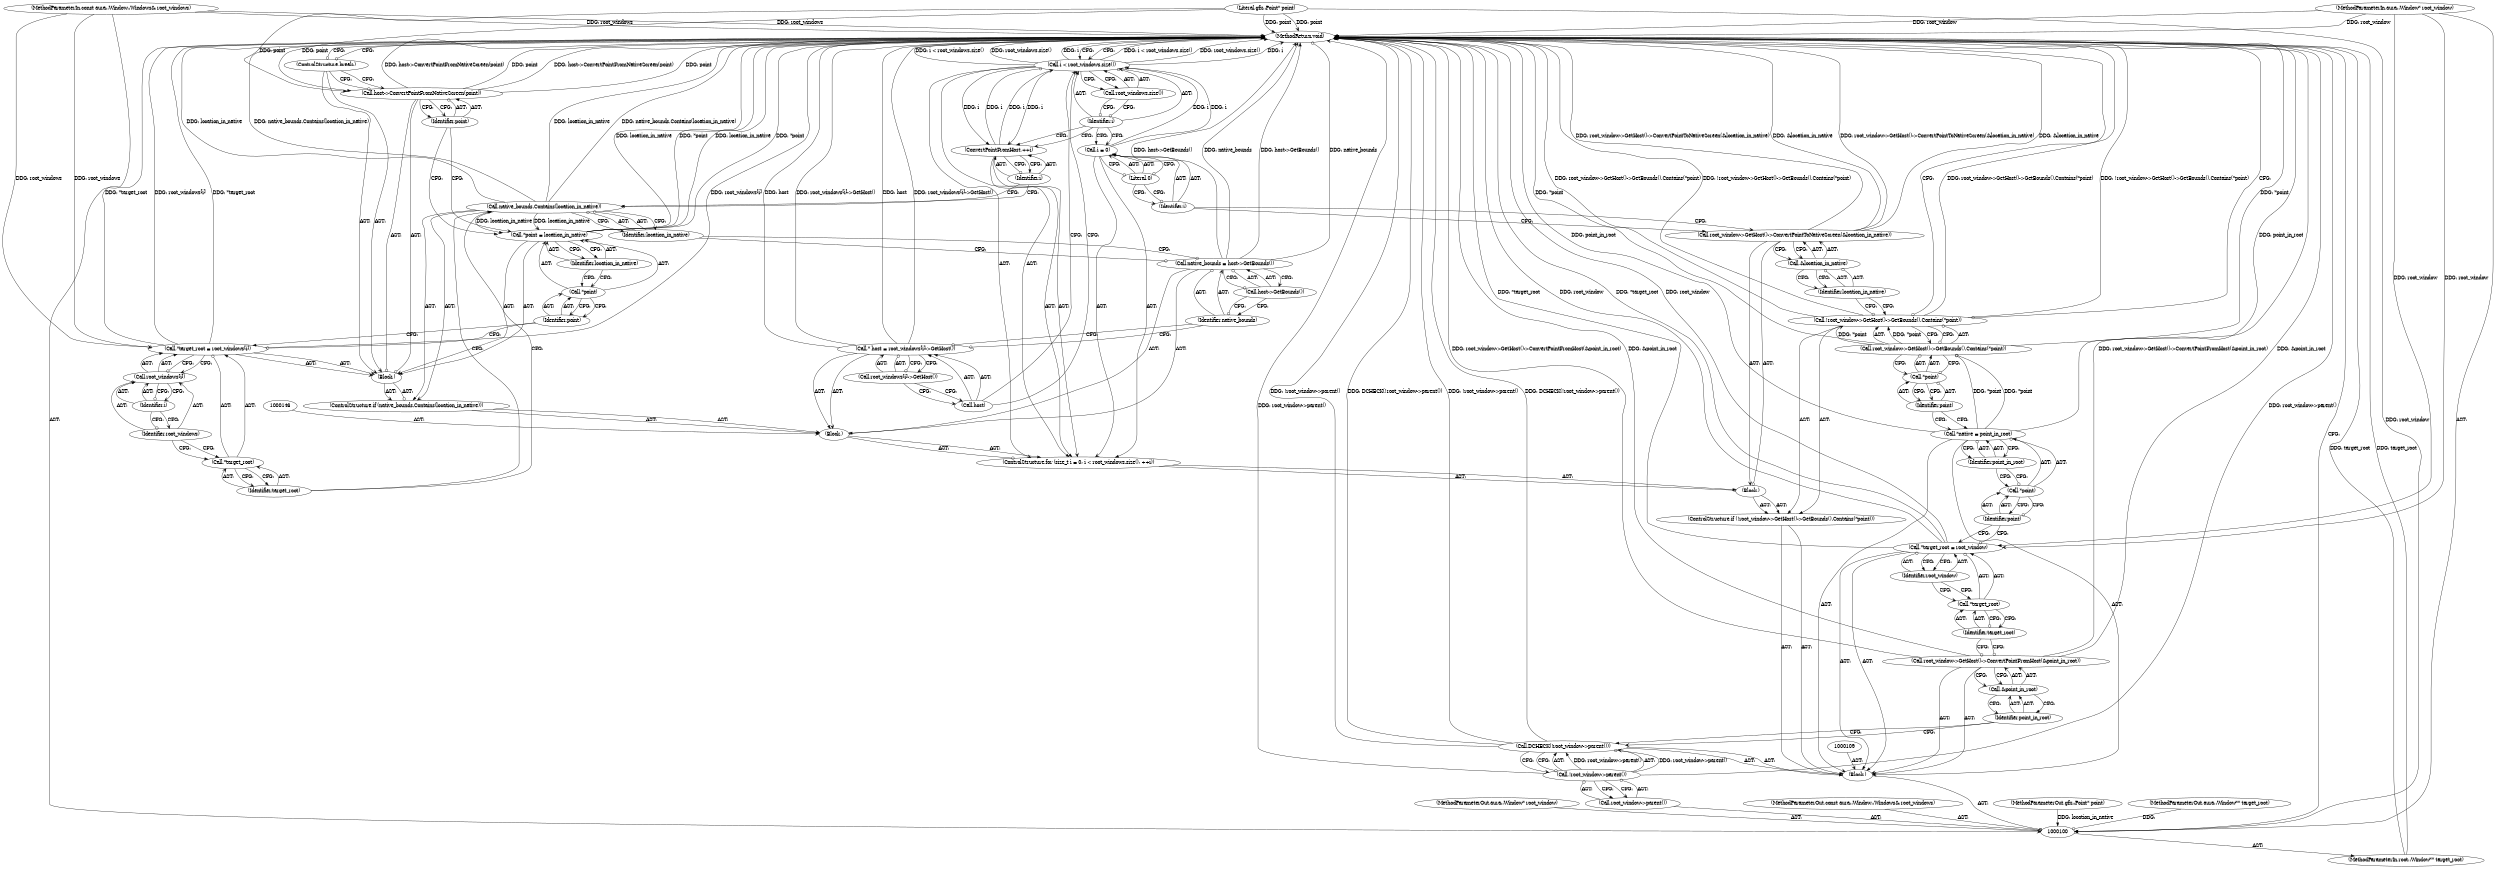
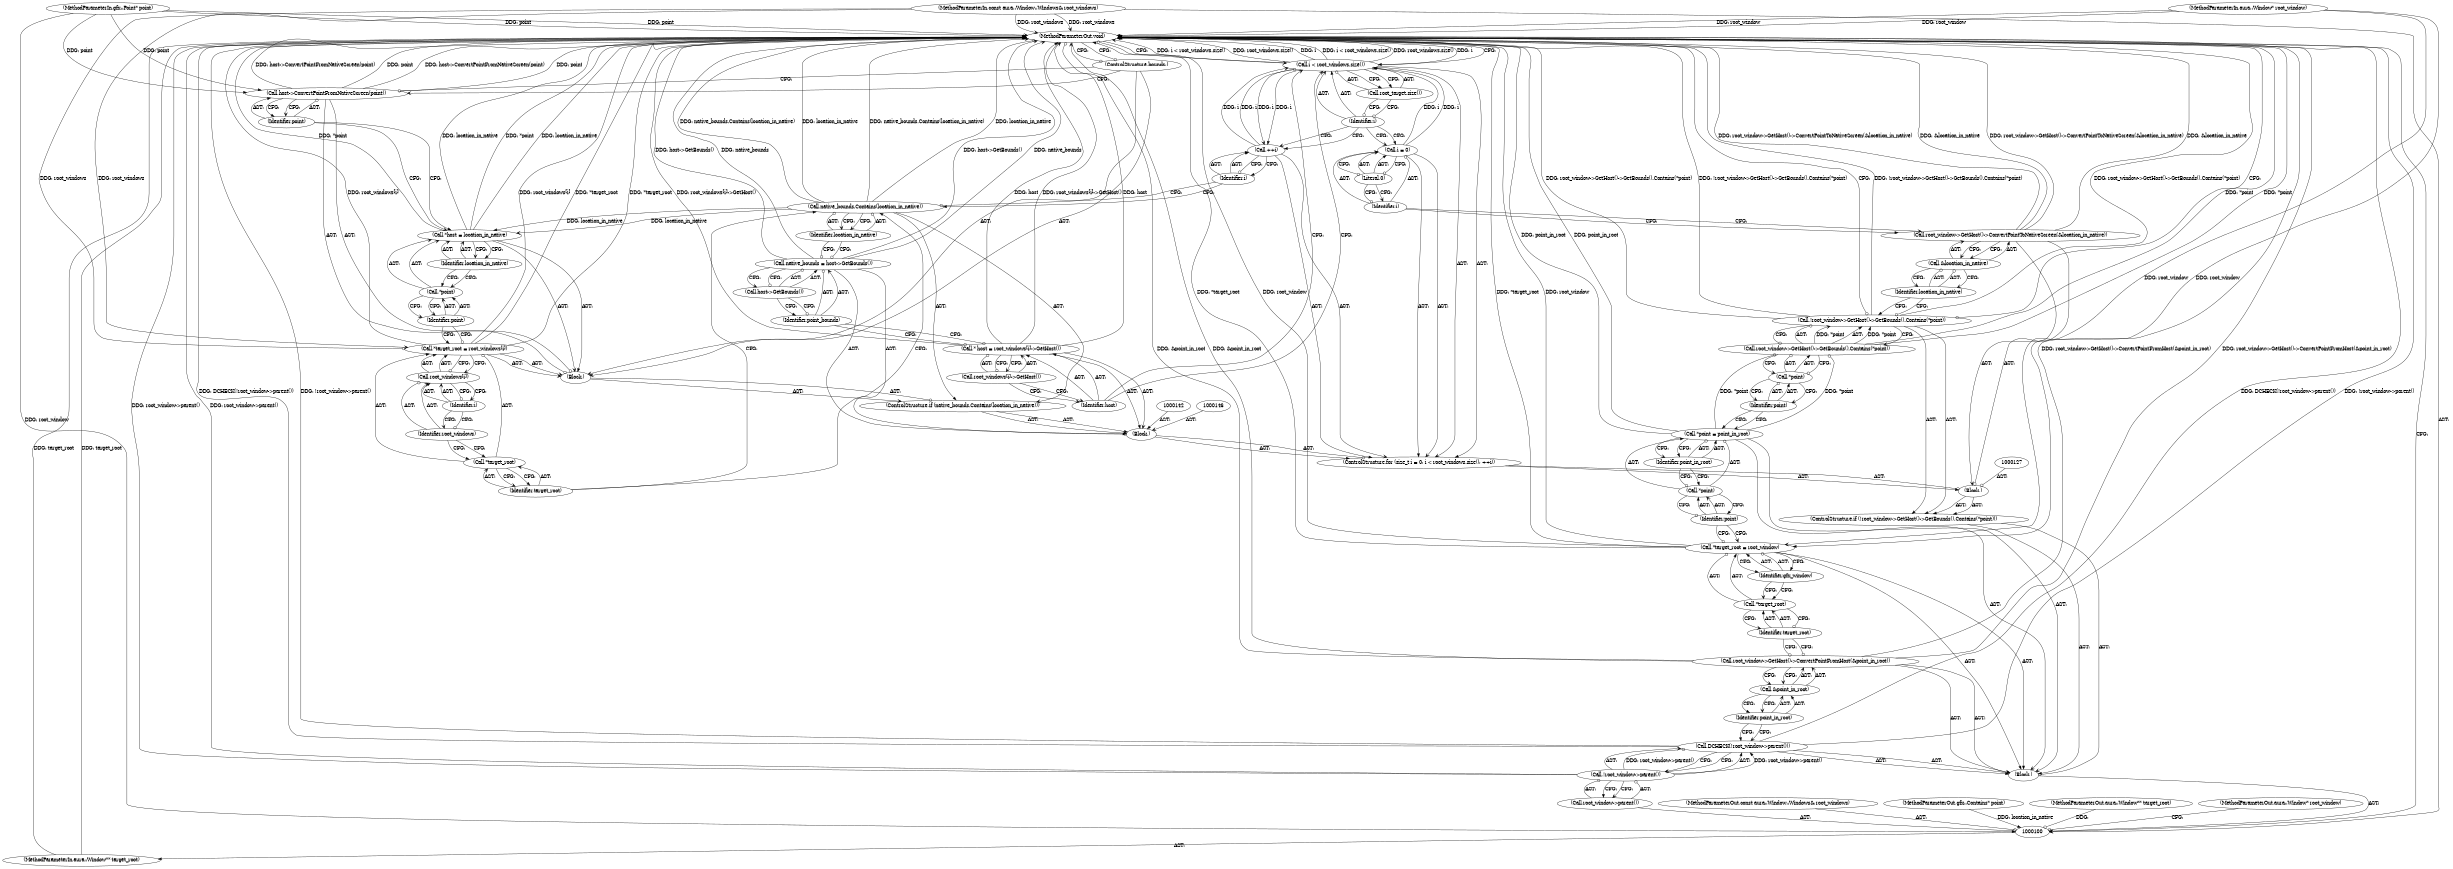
(1266, 8) -> (108, 8)
(1300, 37) -> (1072, 37)
(326, 65) -> (1137, 65)
(1133, 94) -> (1395, 94)
(999, 150) -> (1266, 150)
(549, 236) -> (470, 236)
(1227, 321) -> (811, 321)
(973, 406) -> (1099, 406)
none -> (1174, 406)
(1978, 434) -> (1717, 434)
none -> (2012, 463)
(2448, 560) -> none
(1930, 576) -> (1786, 576)
(1845, 747) -> none
(2058, 804) -> (1954, 804)
(1797, 818) -> (2178, 818)
(2406, 860) -> (82, 860)
